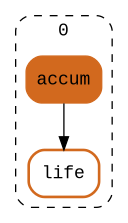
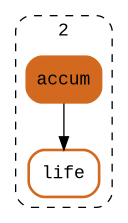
(64, 31) -> (64, 31)
